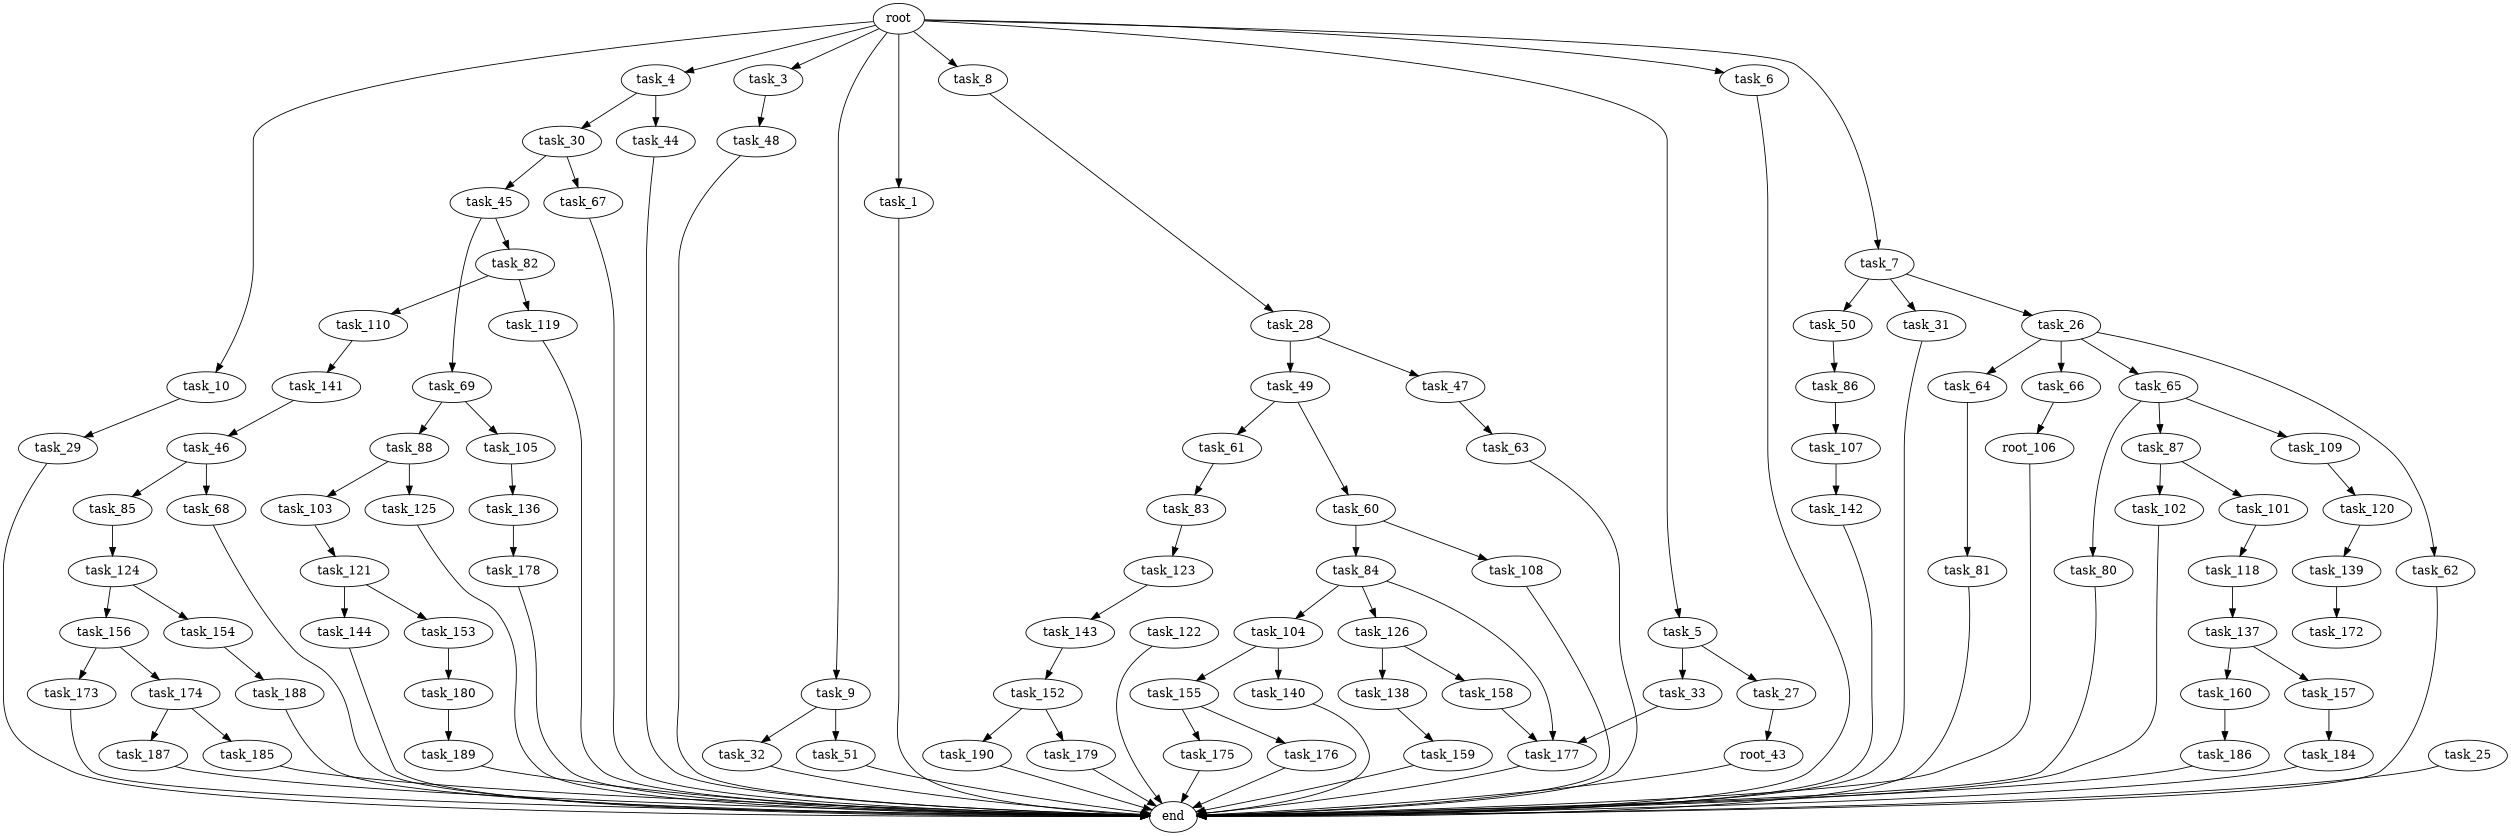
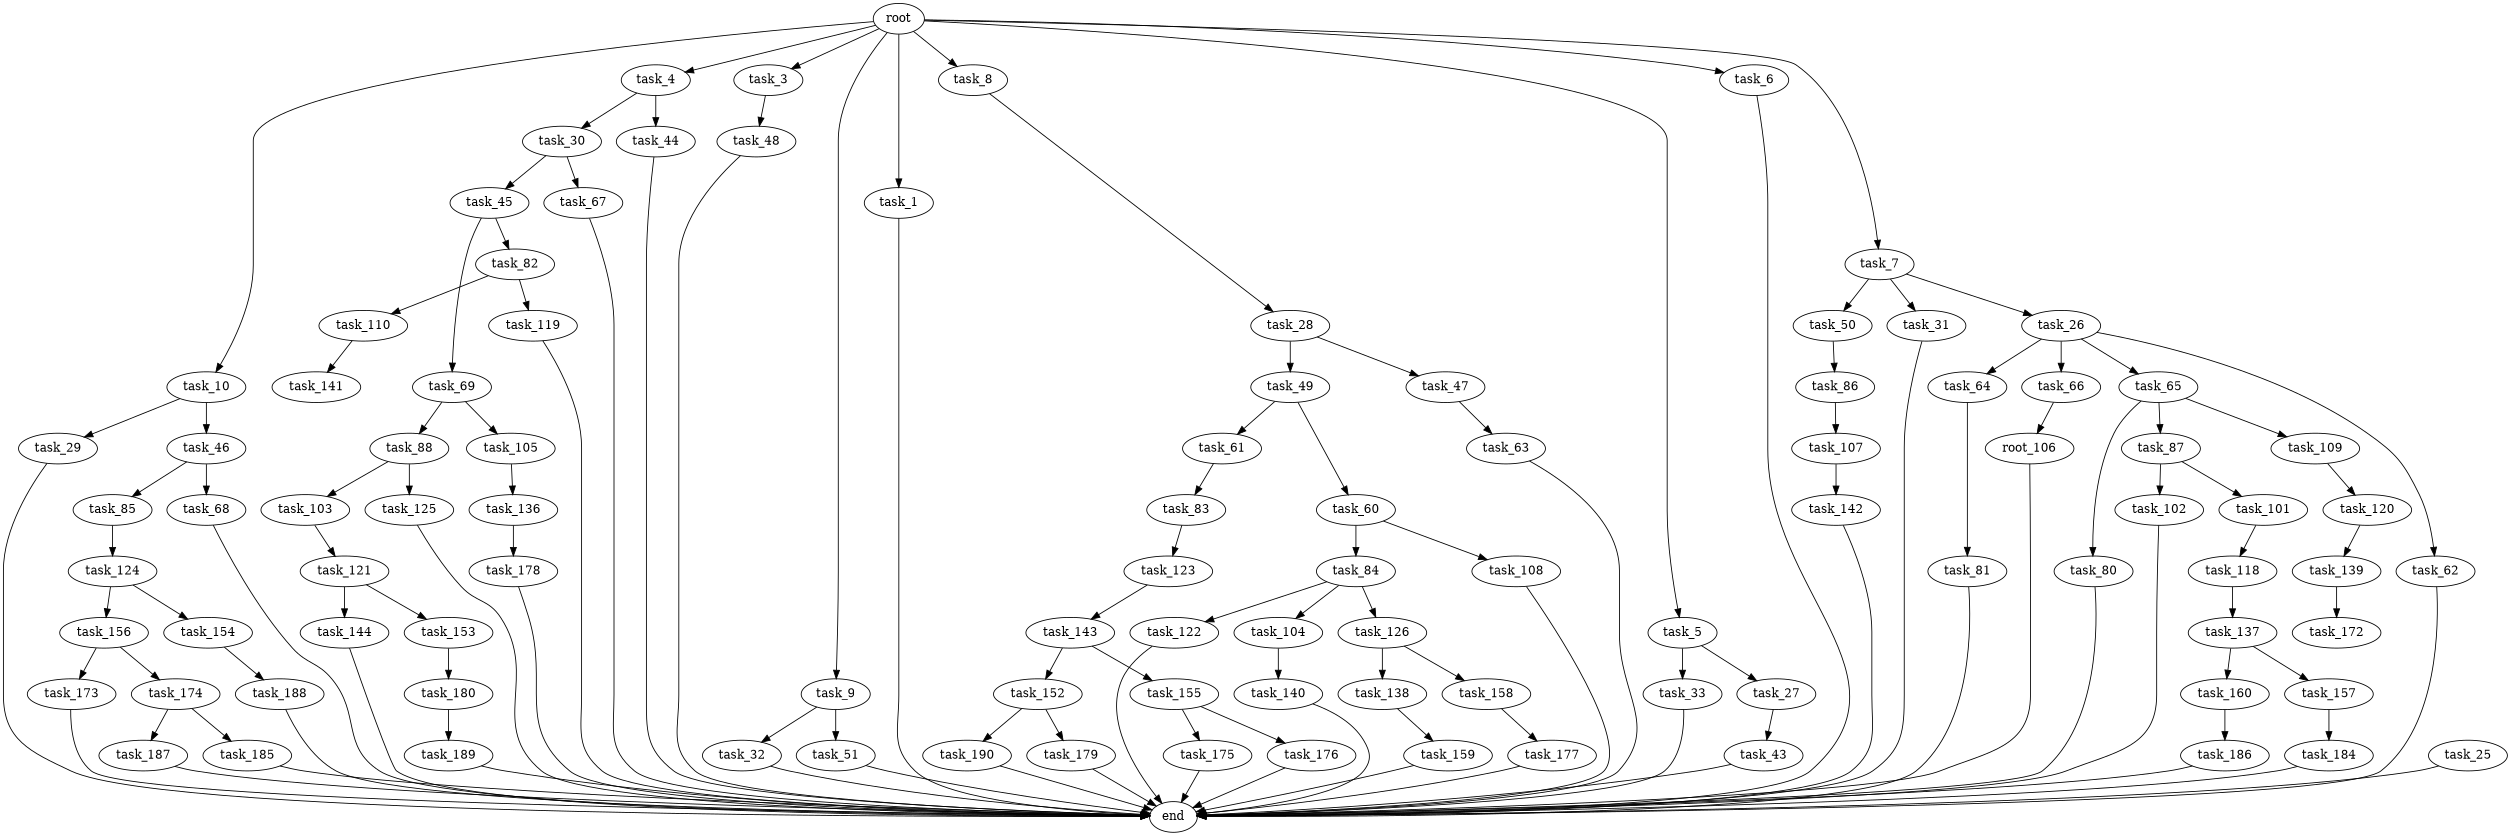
(265, 416) -> (206, 414)
(1493, 634) -> (1270, 600)
(1230, 661) -> (1118, 661)
(1622, 723) -> (1575, 792)
(1764, 756) -> (1764, 756)
